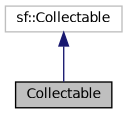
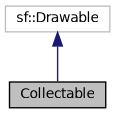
(64, 19) -> (58, 19)
